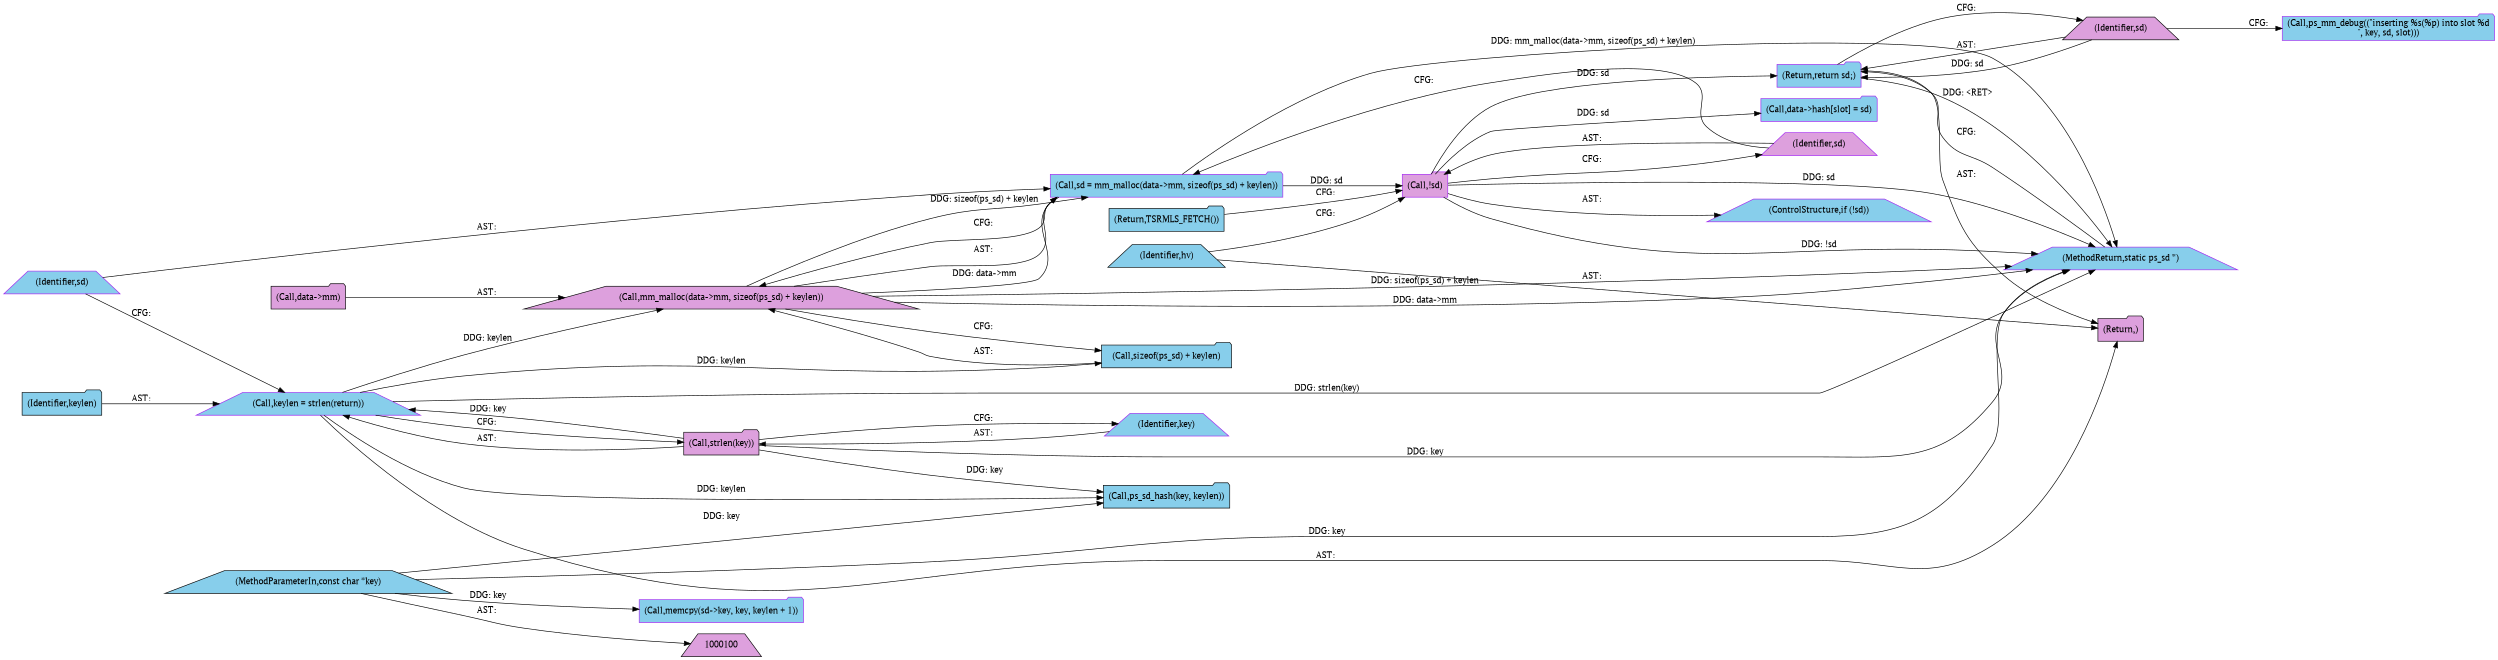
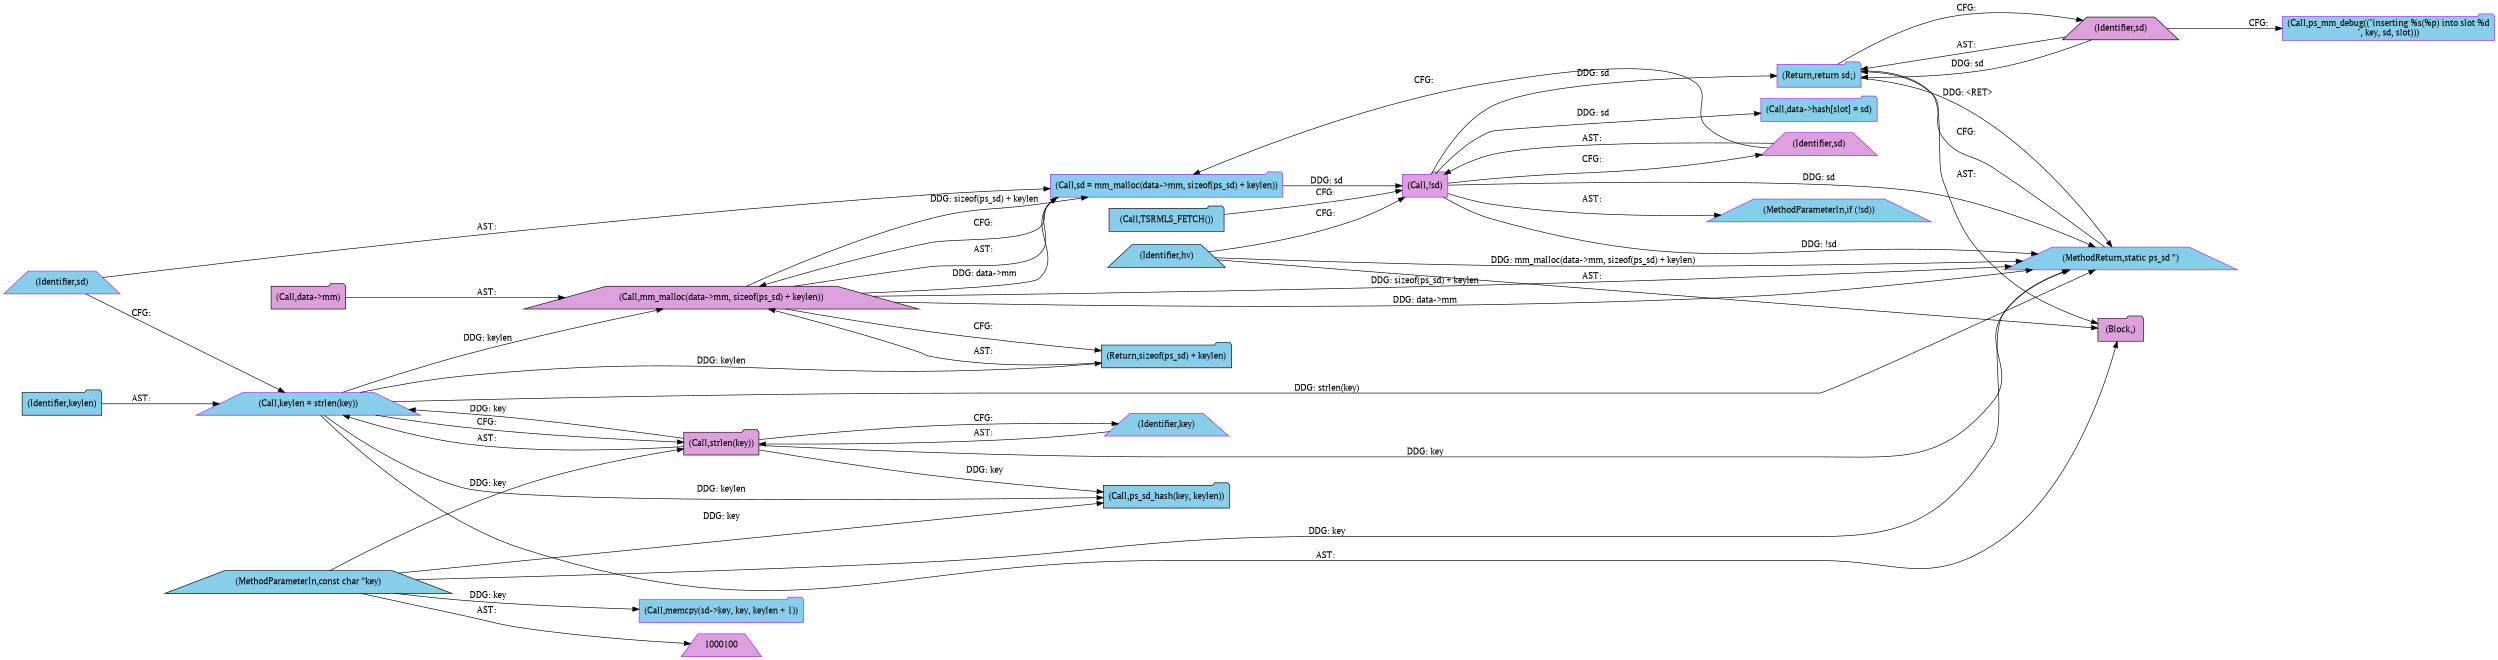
(1687, 46) -> (1616, 266)
(1819, 210) -> (1819, 210)
(1167, 220) -> (1167, 220)
(2121, 330) -> (2121, 330)
(1167, 356) -> (1167, 356)
(308, 404) -> (308, 404)
none -> (489, 497)
(721, 645) -> (721, 645)
